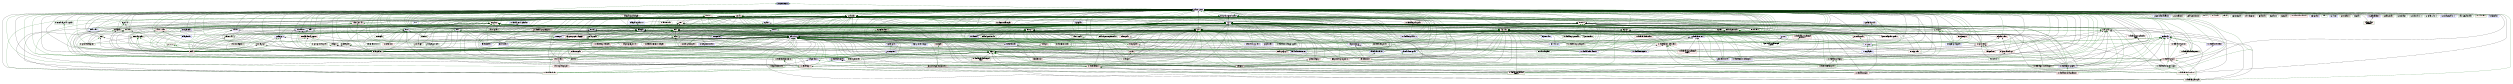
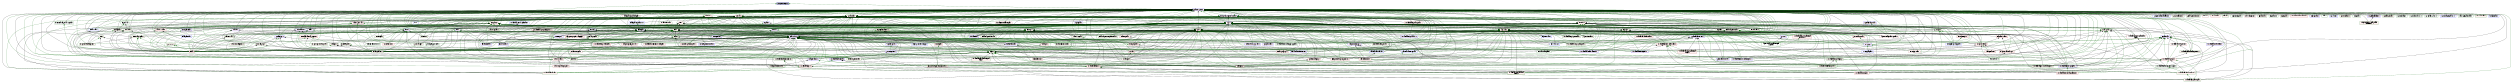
(2369, 23) -> (2369, 23)
